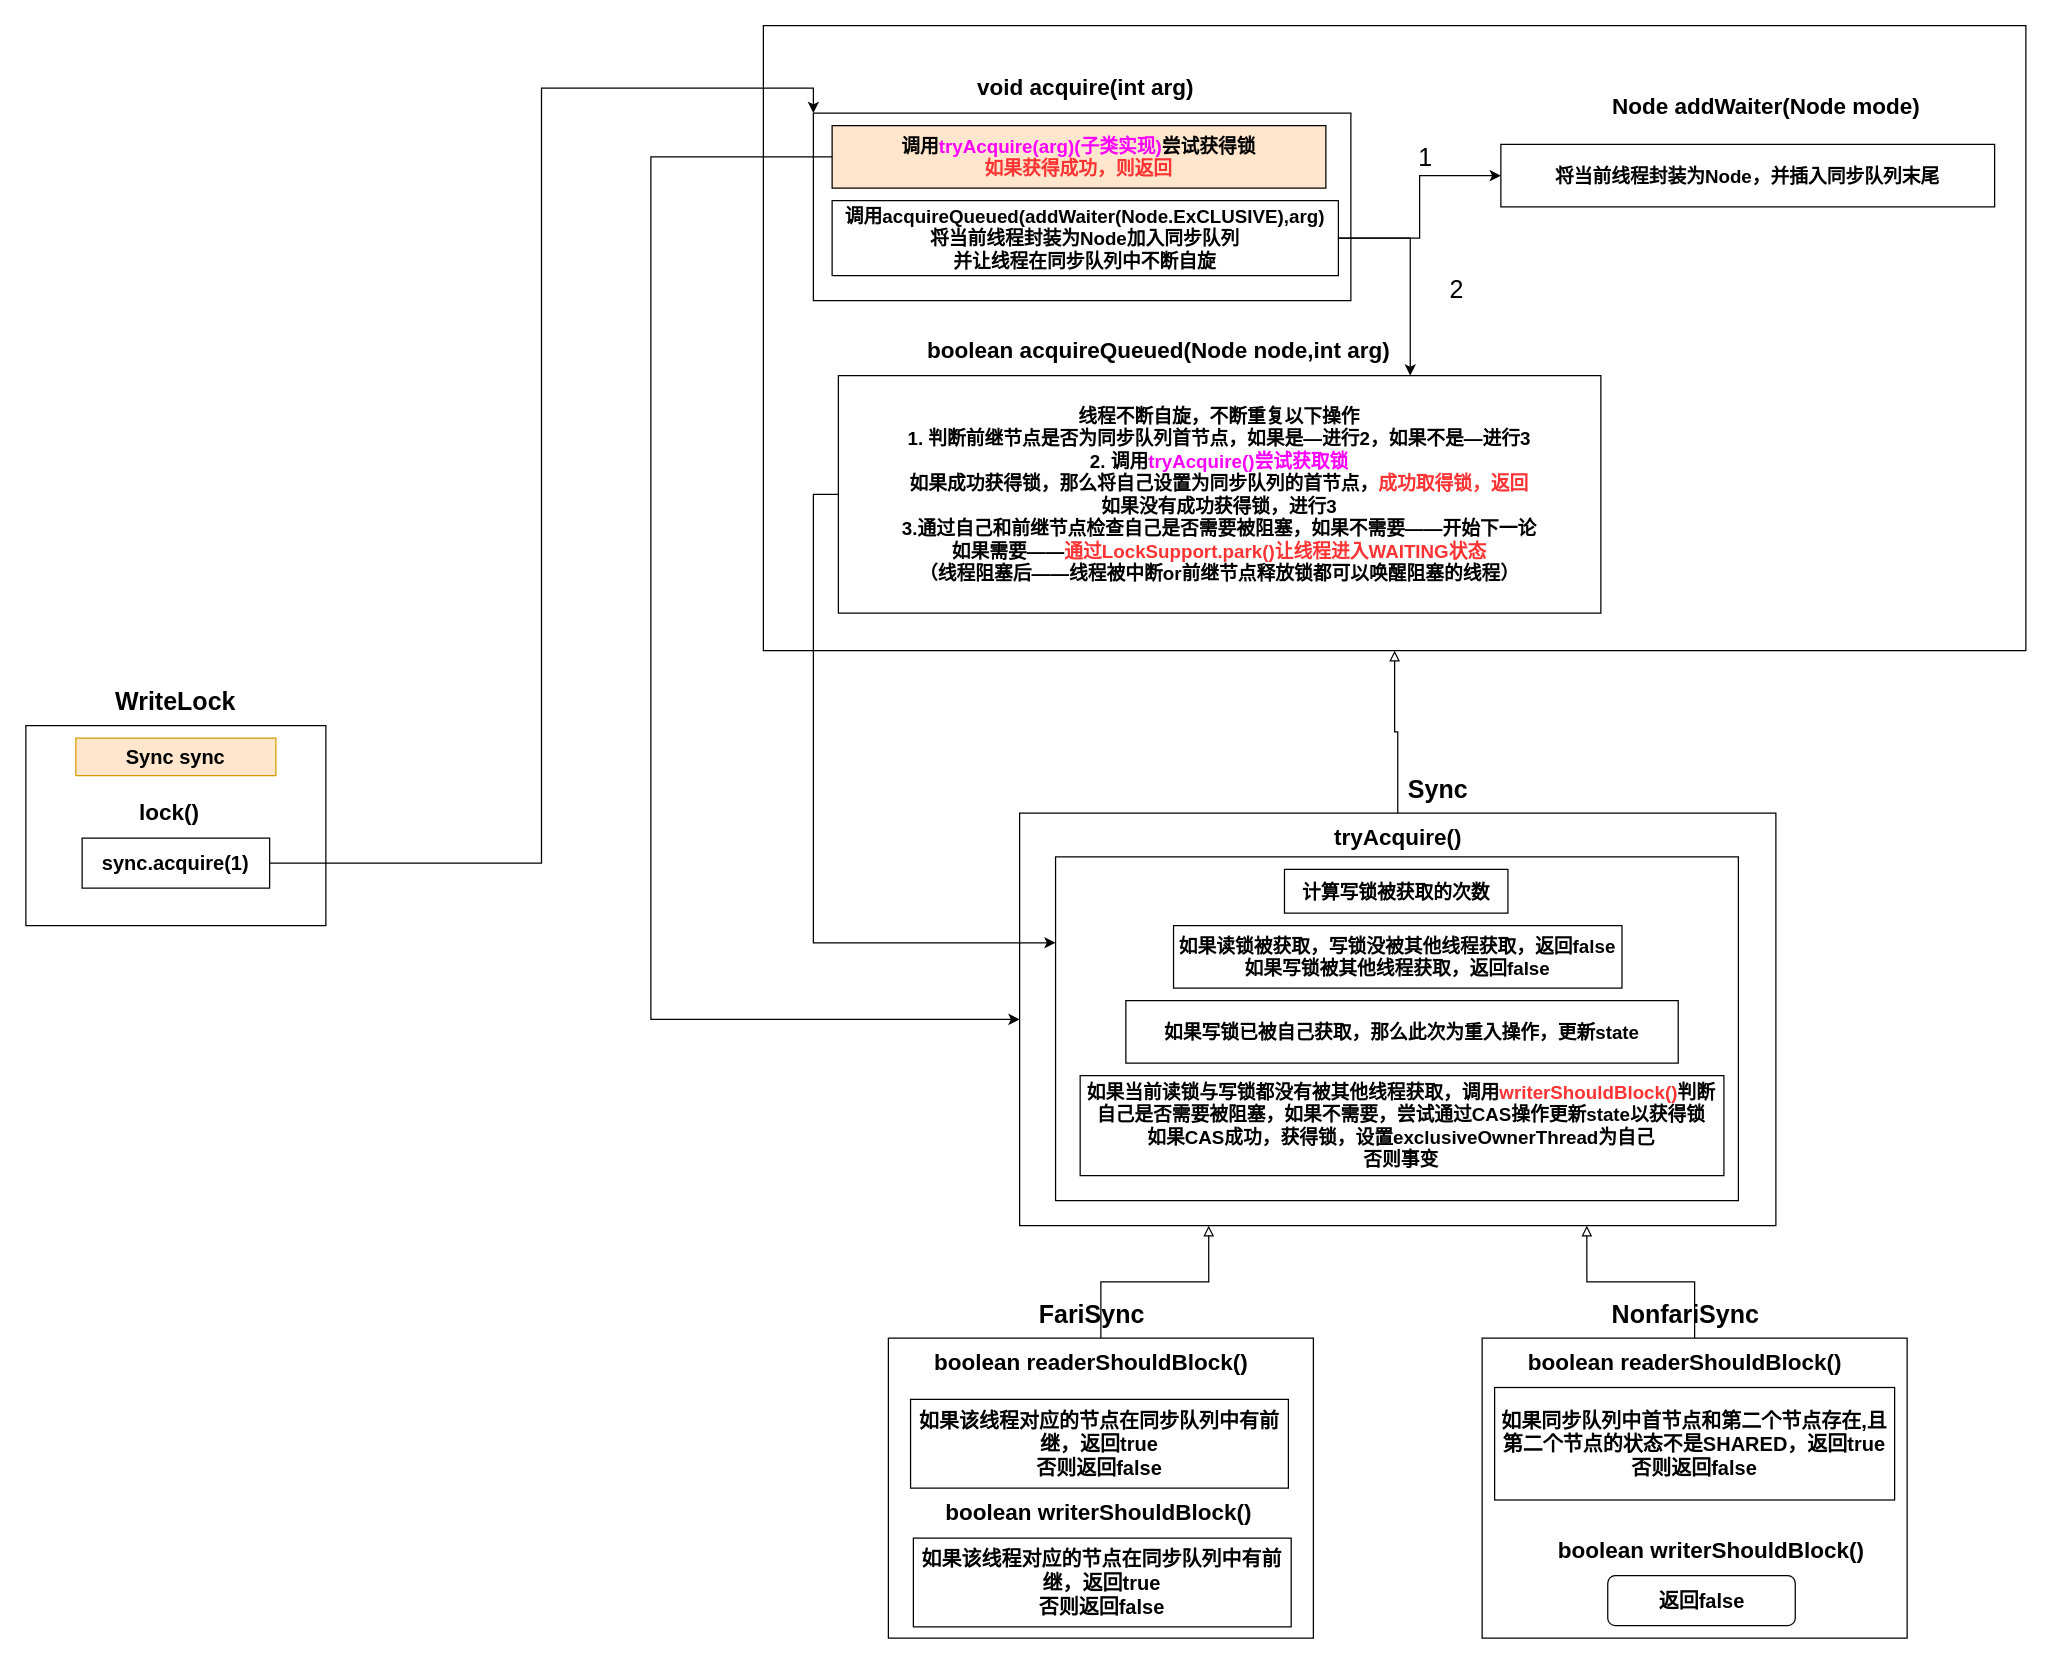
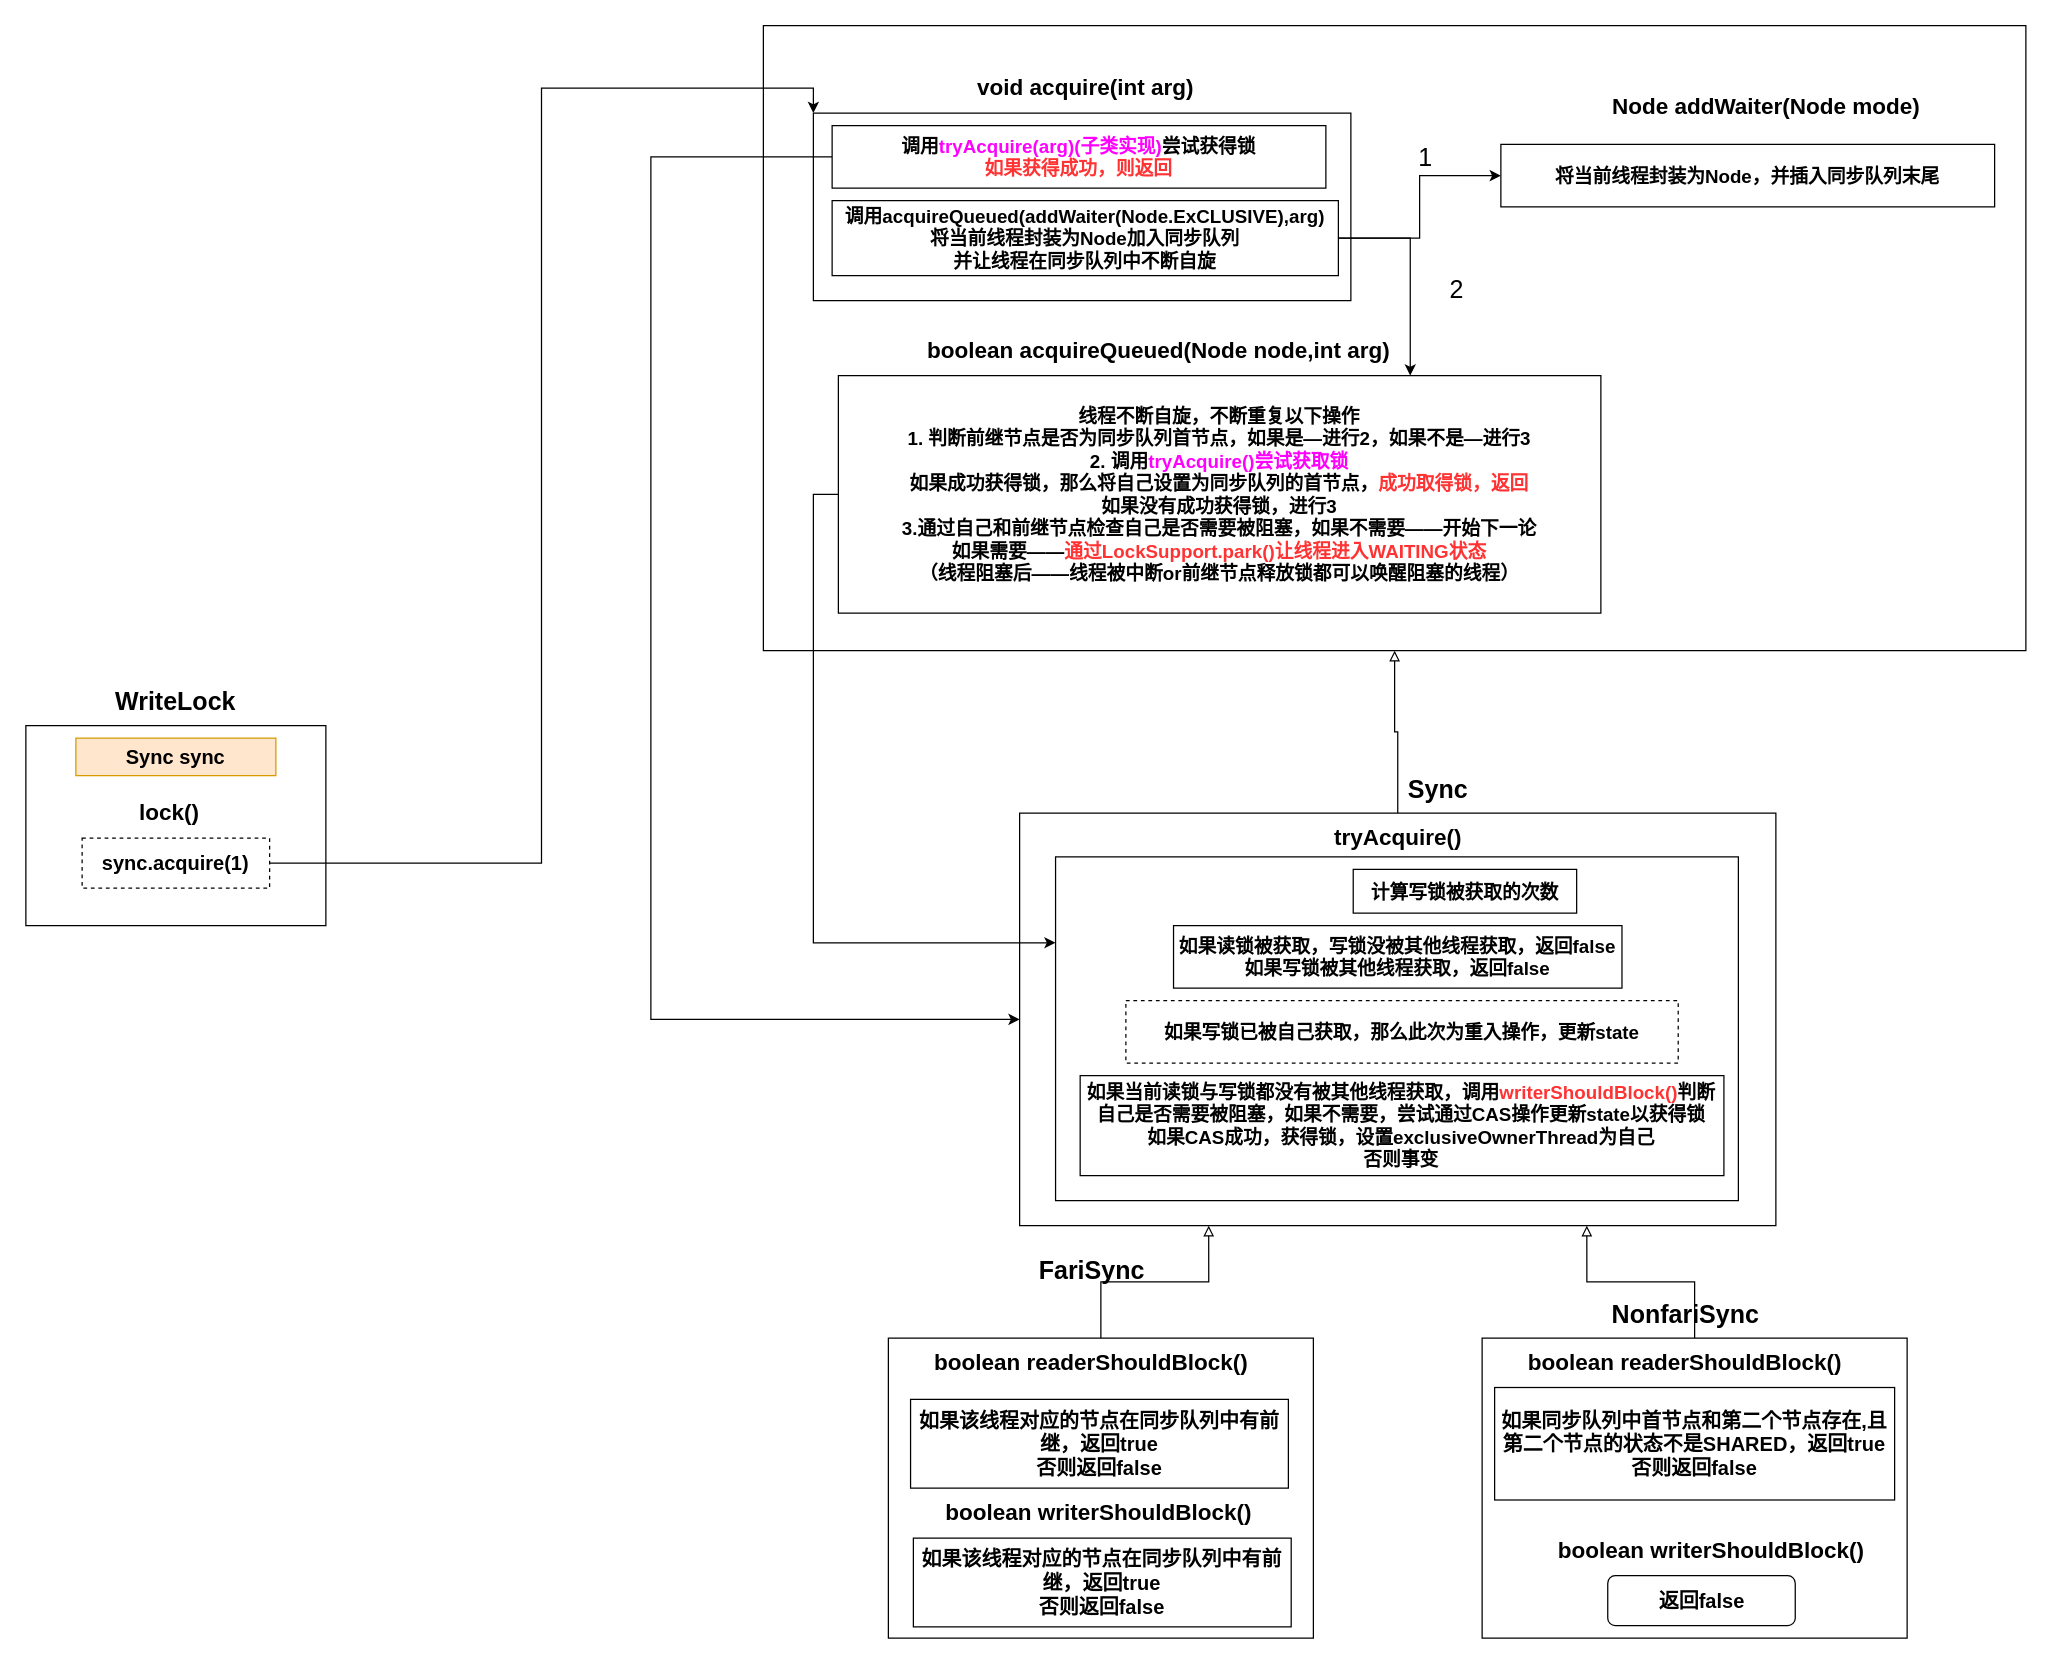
(1079, 157) -> (1079, 157)
(176, 863) -> (176, 863)
(1396, 891) -> (1465, 891)
(1402, 1032) -> (1402, 1032)
(1091, 1313) -> (1091, 1269)
